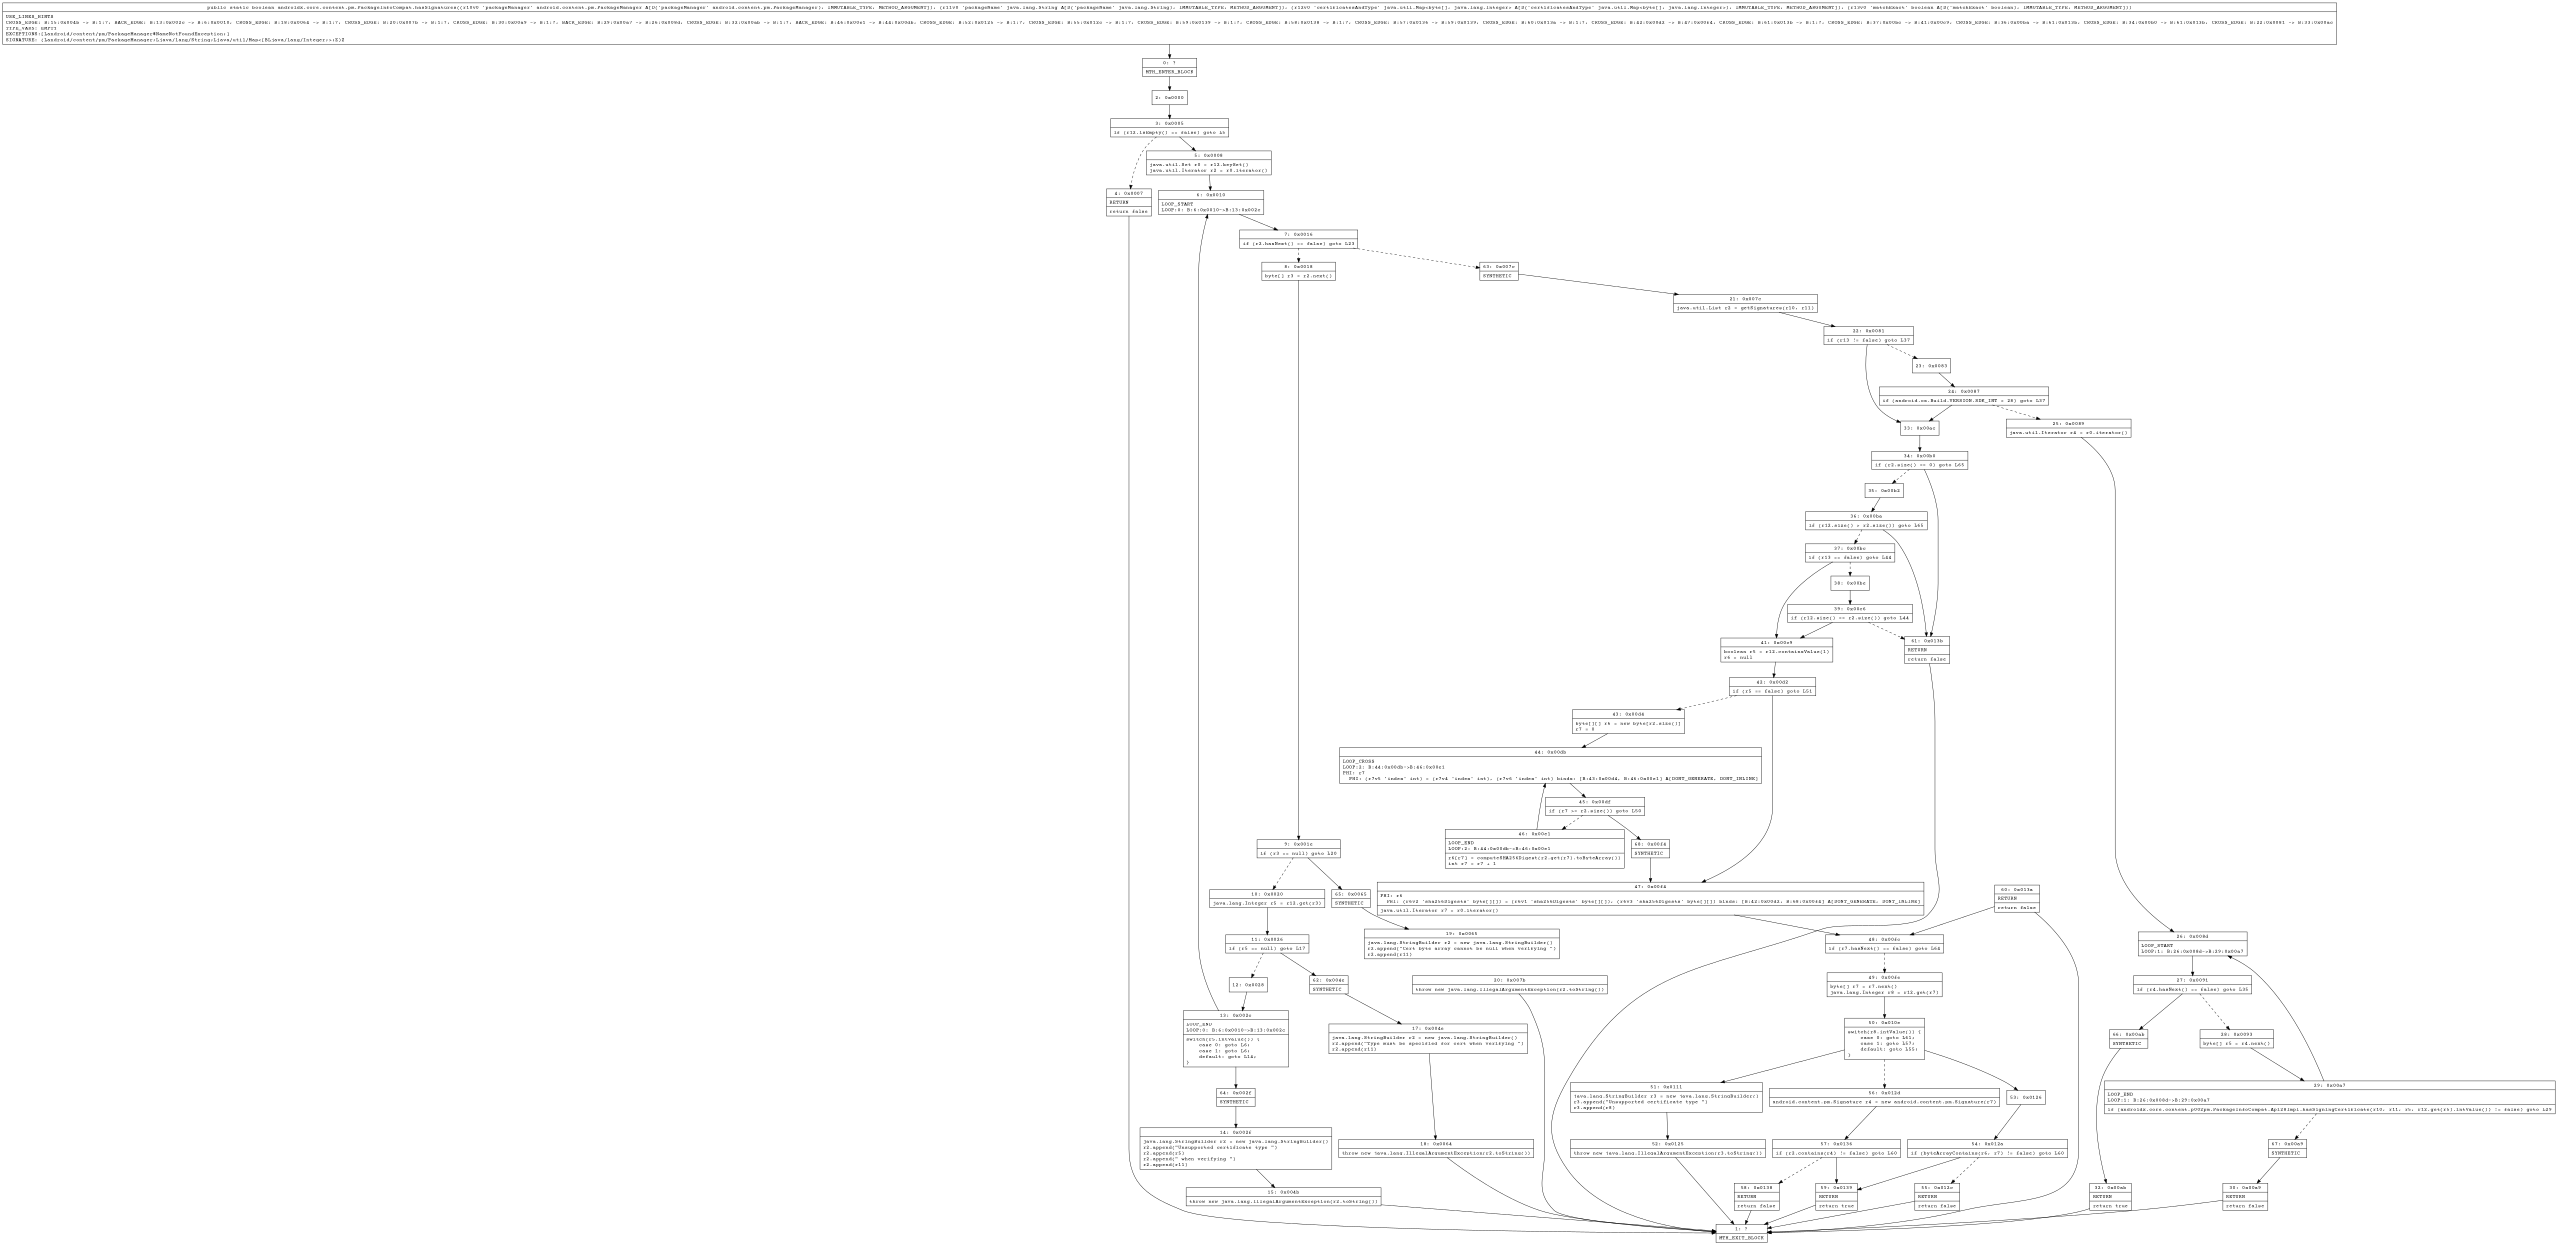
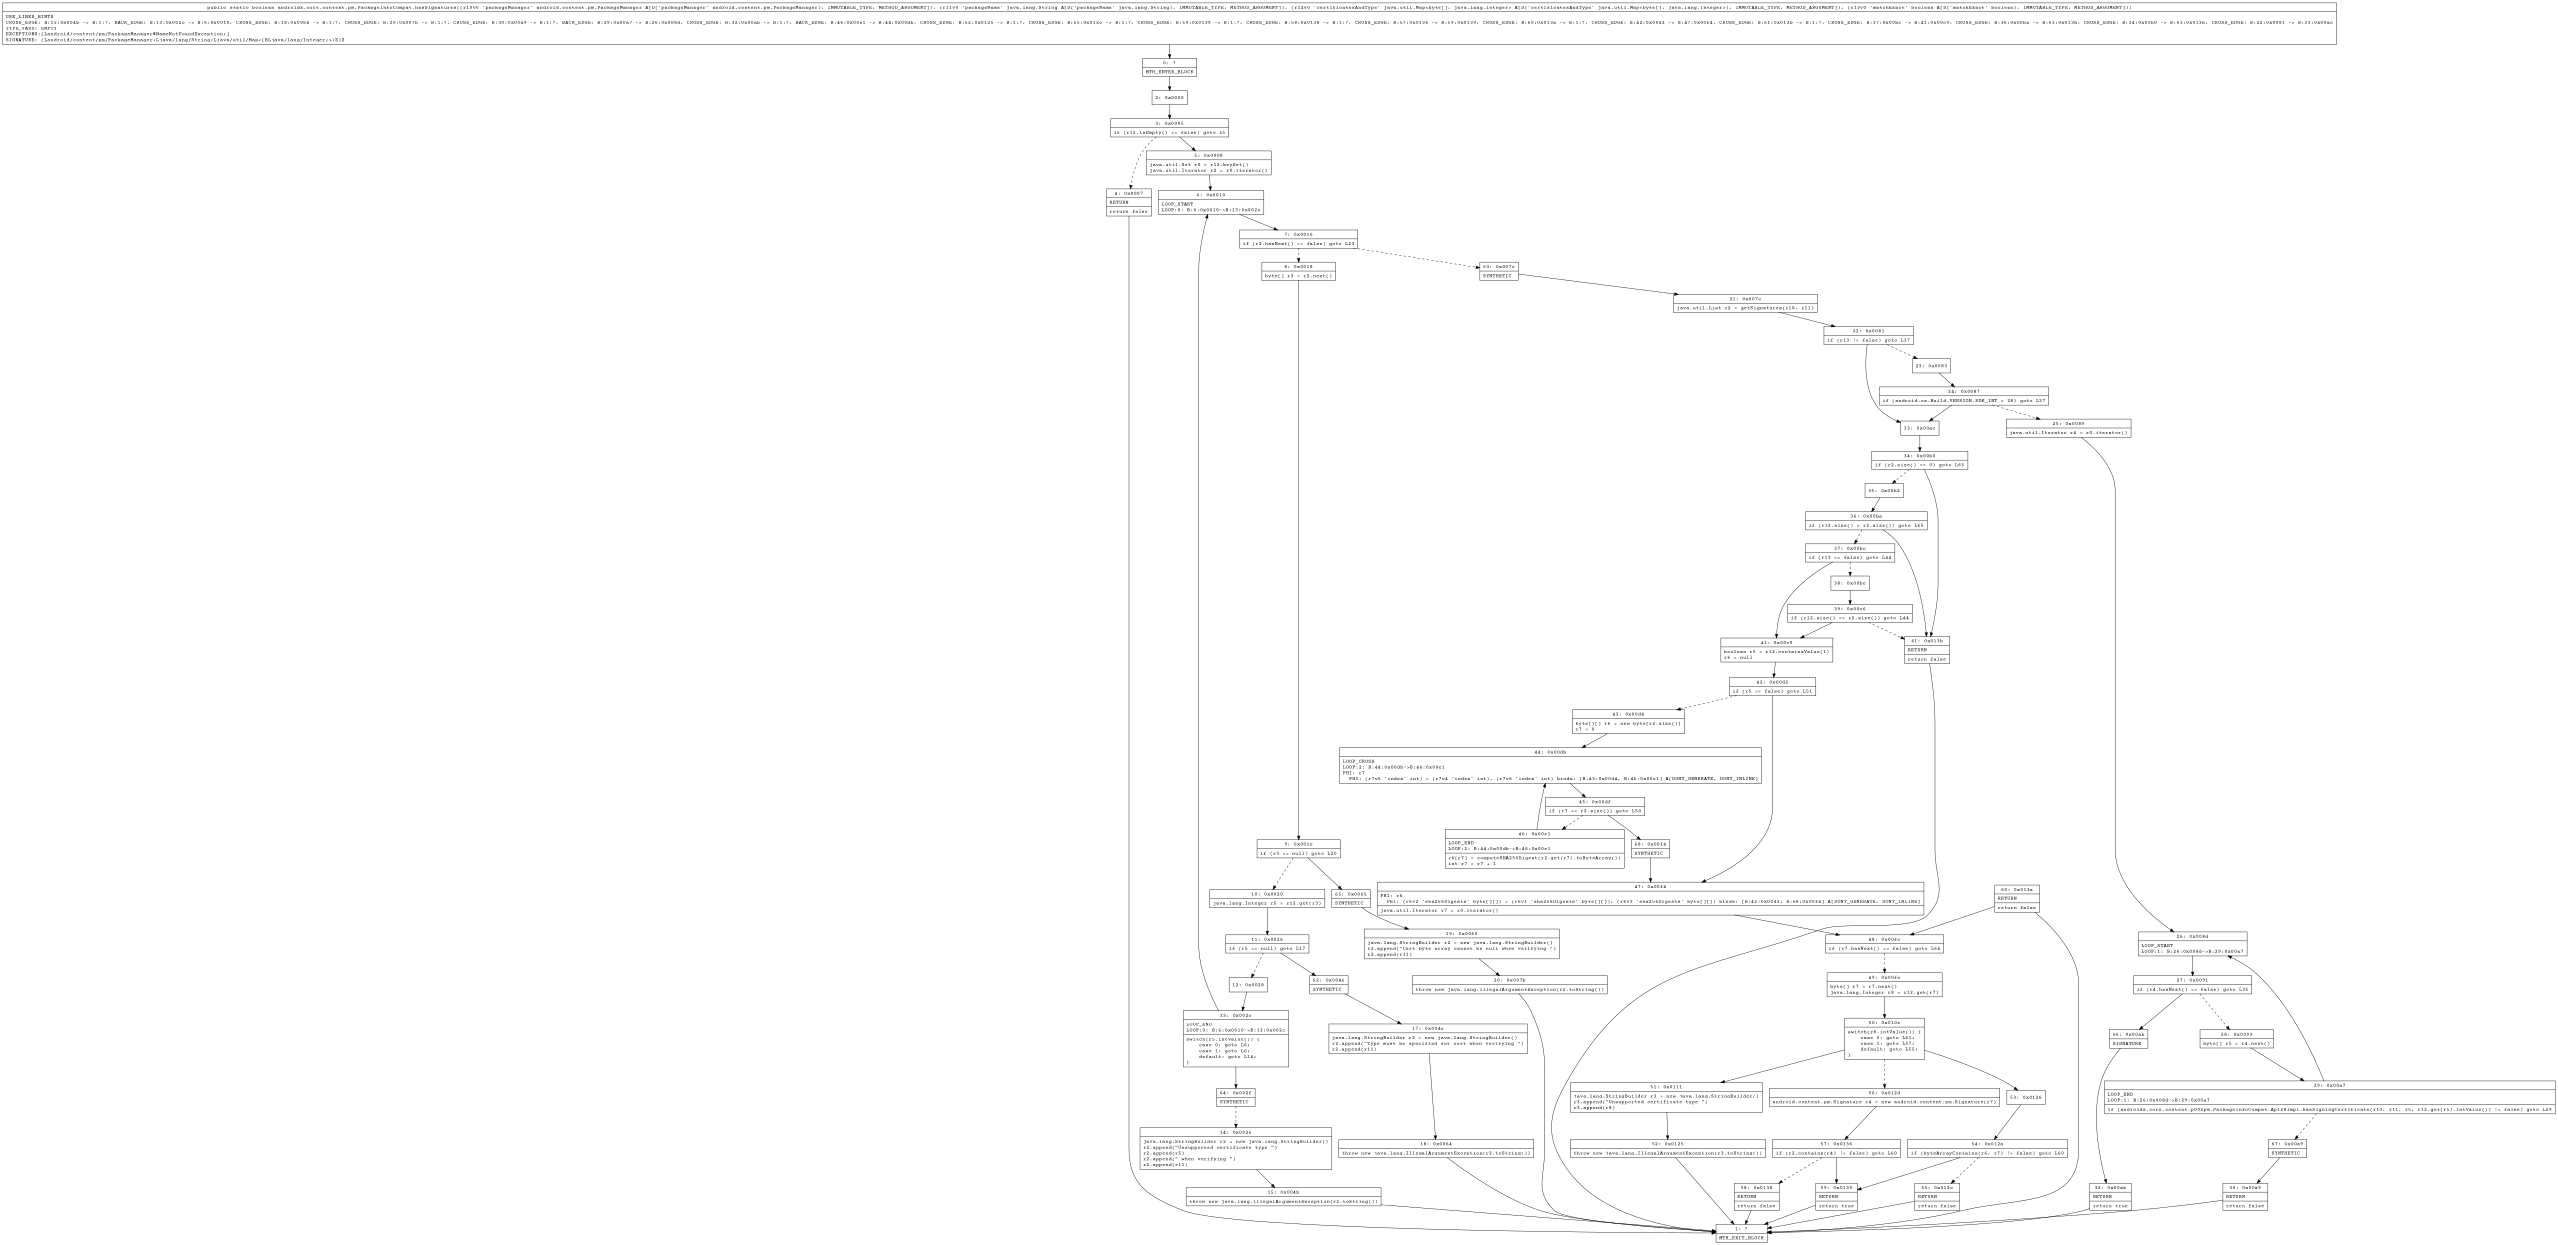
none -> (1488, 966)
(2127, 1043) -> (2127, 1043)
(1236, 1115) -> (1236, 1115)
